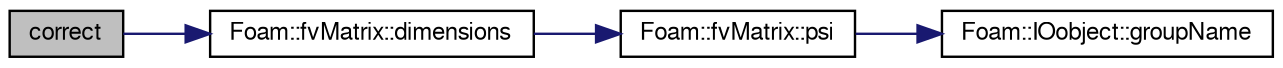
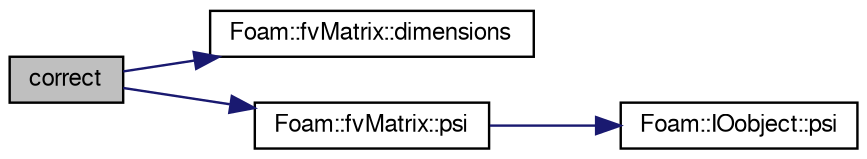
(565, 34) -> (177, 96)
(1107, 34) -> (739, 126)
